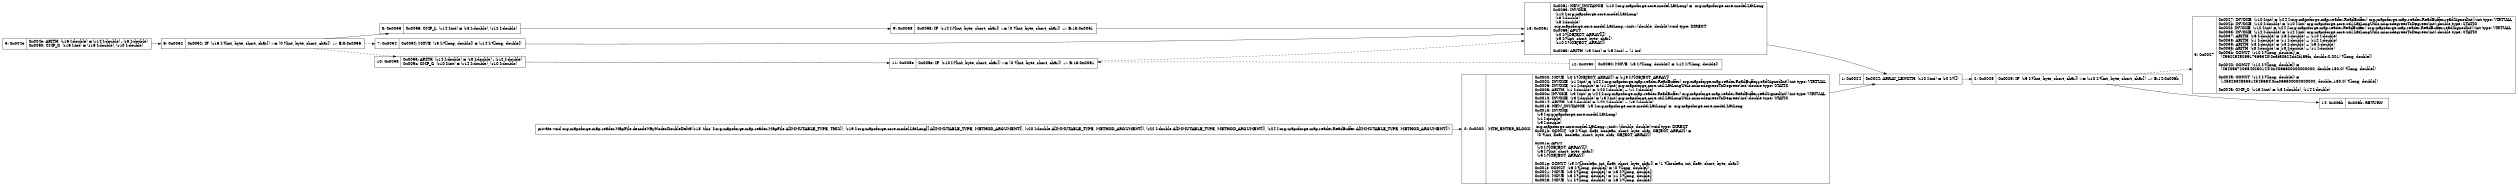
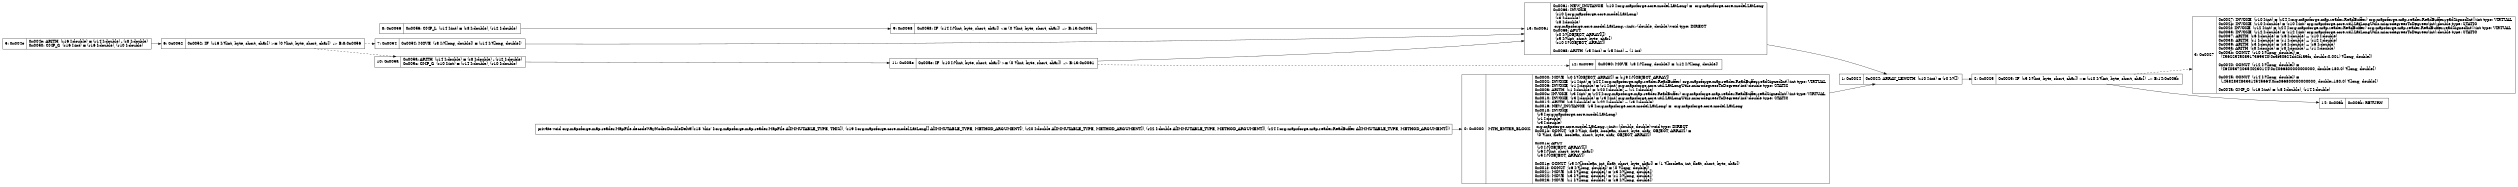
(355, 36) -> none
(1310, 54) -> (1310, 54)
(1335, 62) -> (1332, 66)
